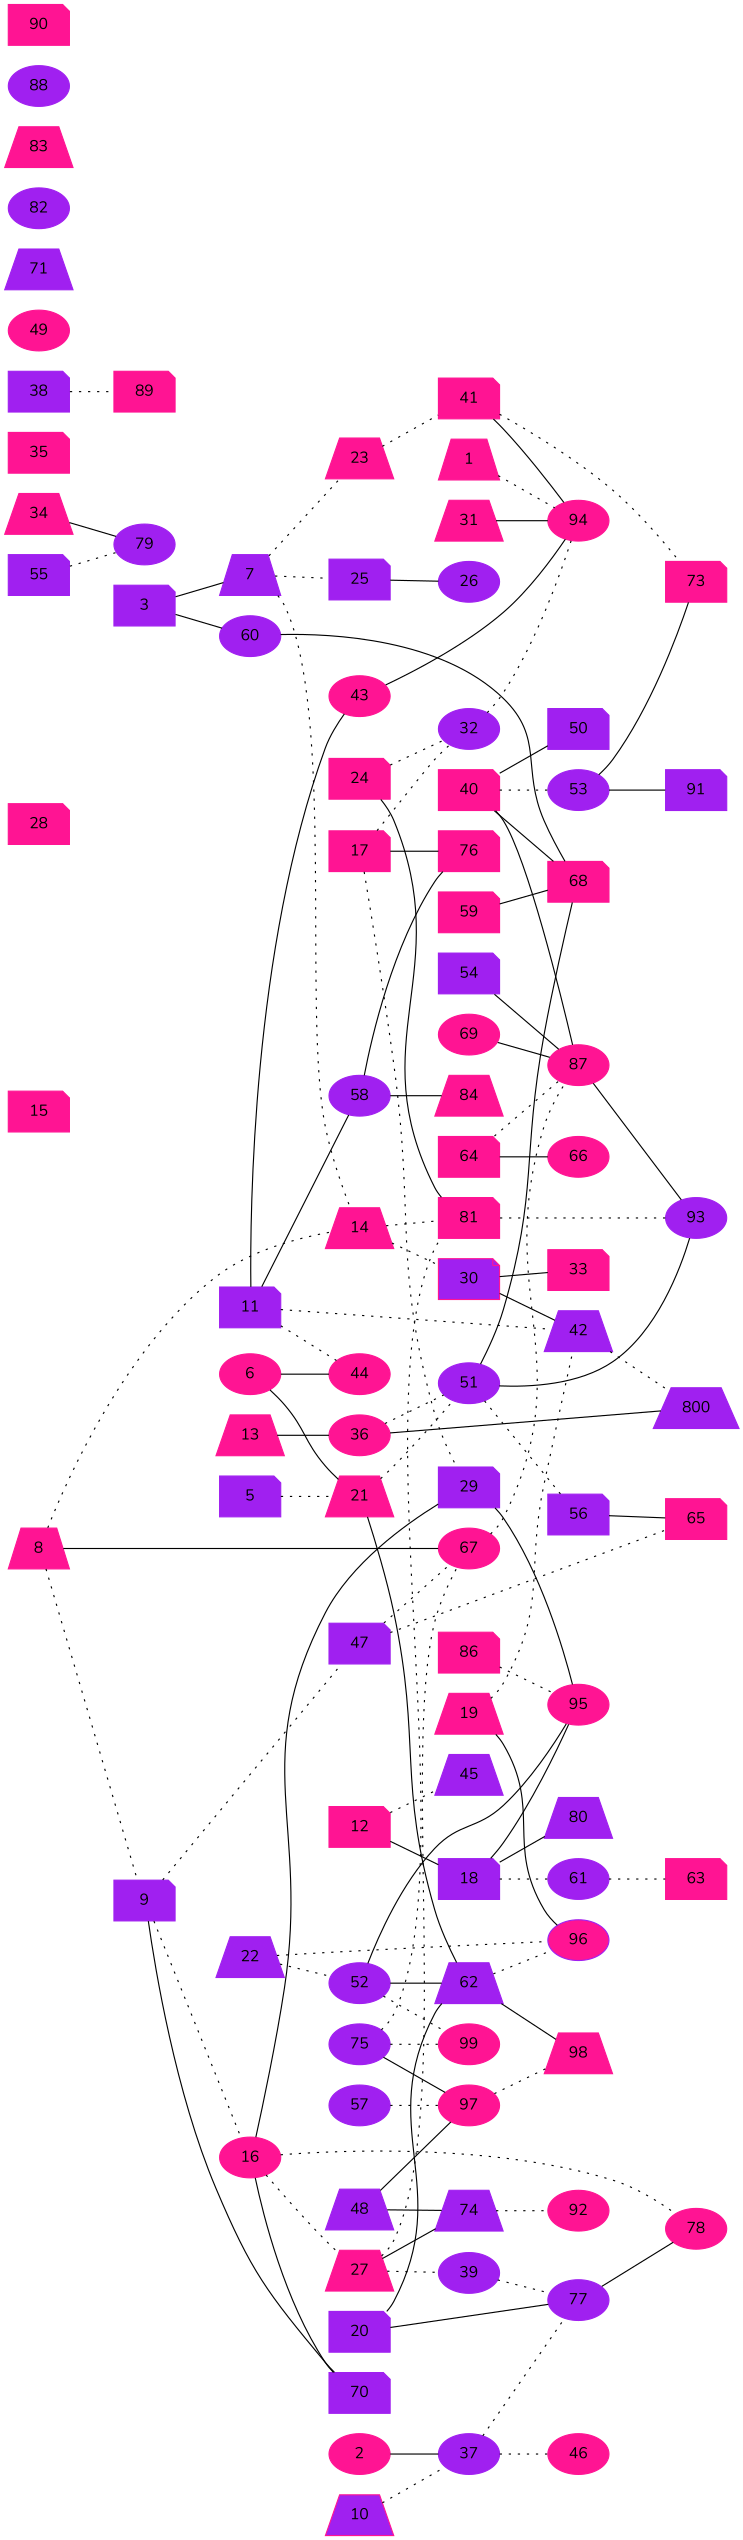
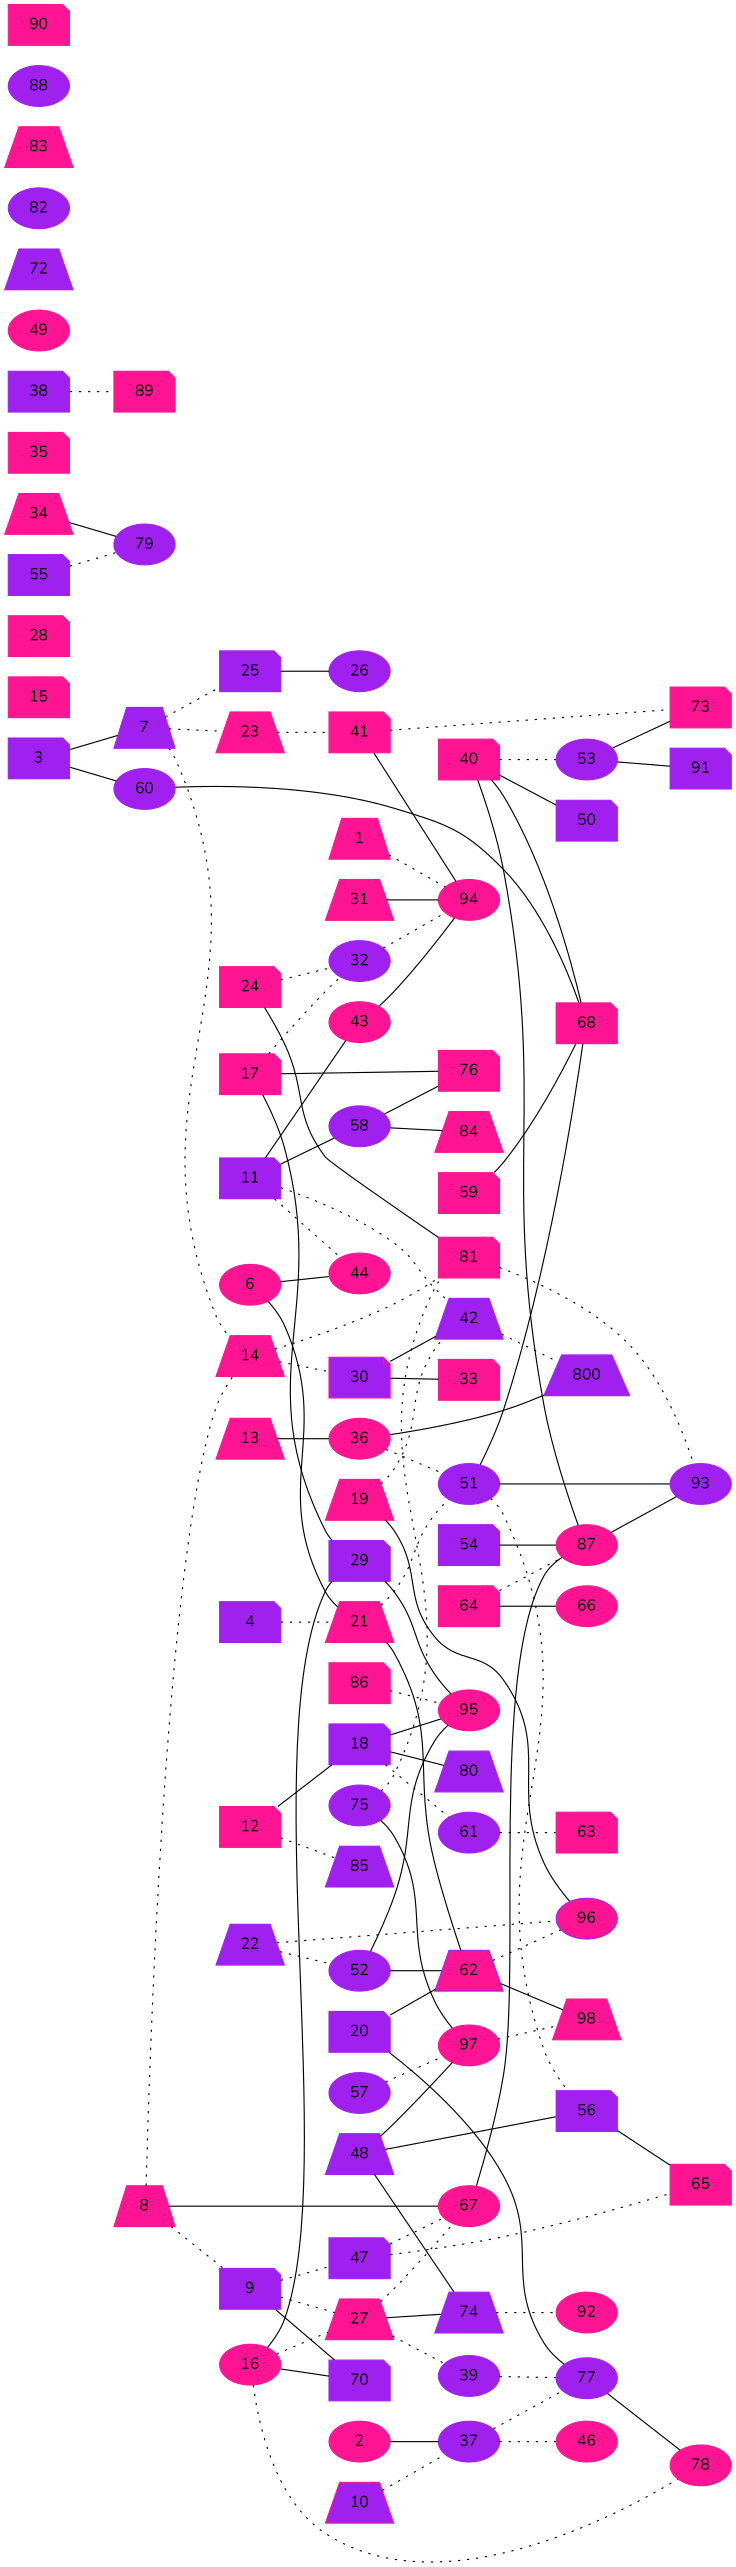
(39, 269) -> (39, 269)
(469, 1035) -> none
(404, 1171) -> (295, 1319)
(531, 1299) -> (510, 1868)
(250, 1496) -> (250, 1622)
(469, 1775) -> (360, 1867)
(469, 1983) -> (469, 1971)
(198, 2029) -> (308, 2305)
(469, 2044) -> none
none -> (462, 2135)
